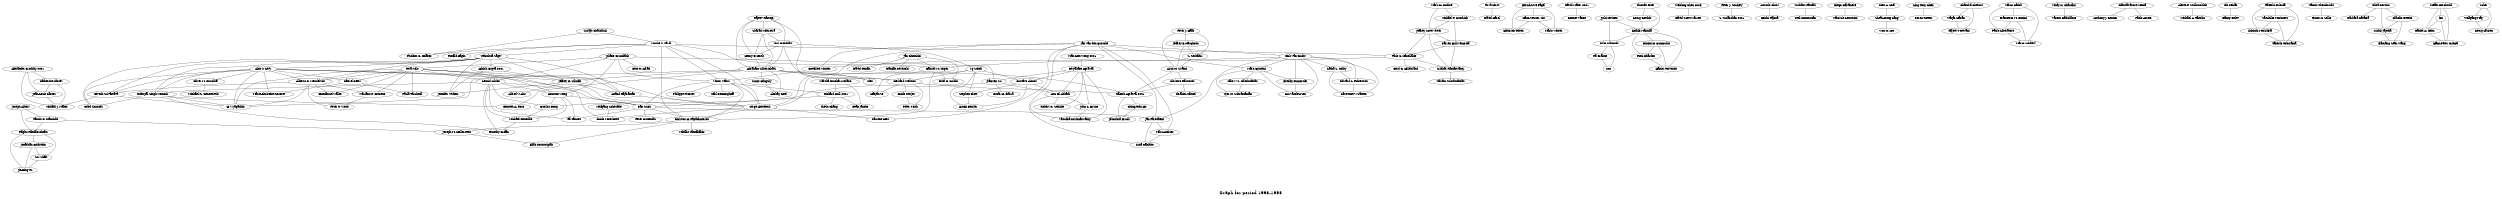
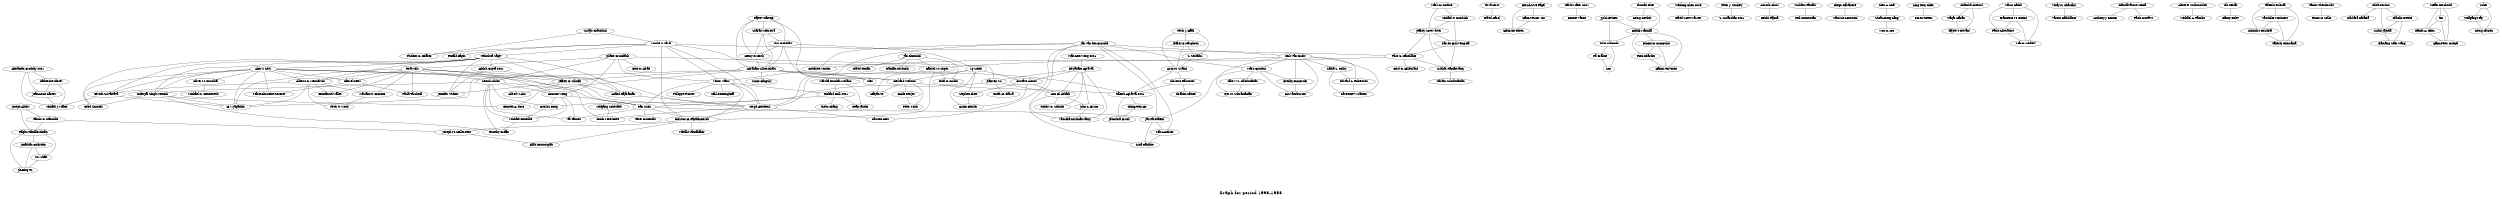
(2143, 18) -> (2143, 18)
(1554, 31) -> none
(779, 94) -> none
